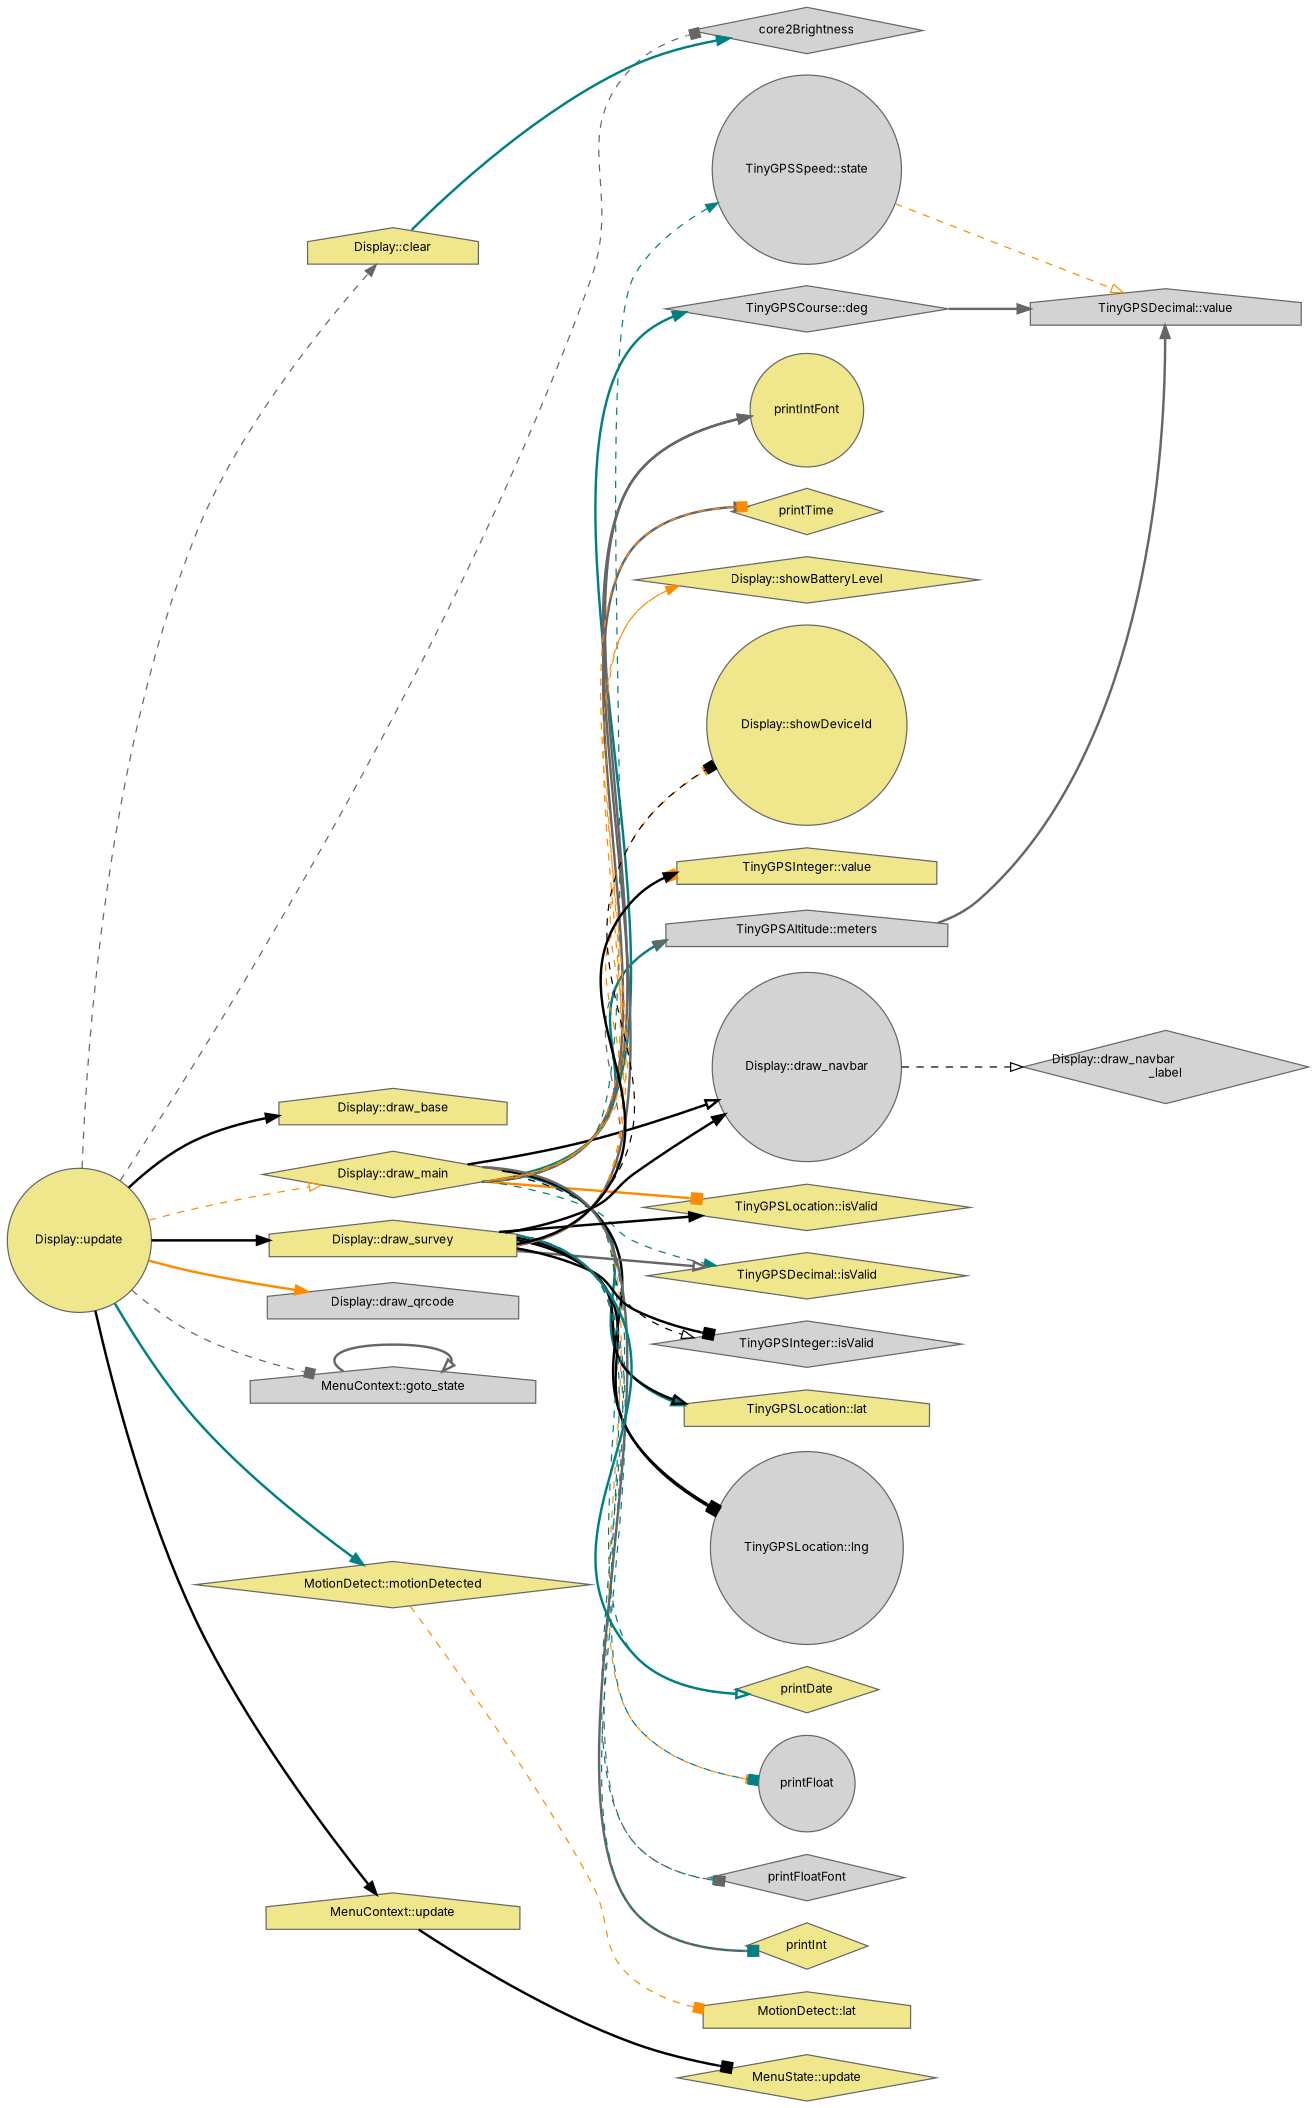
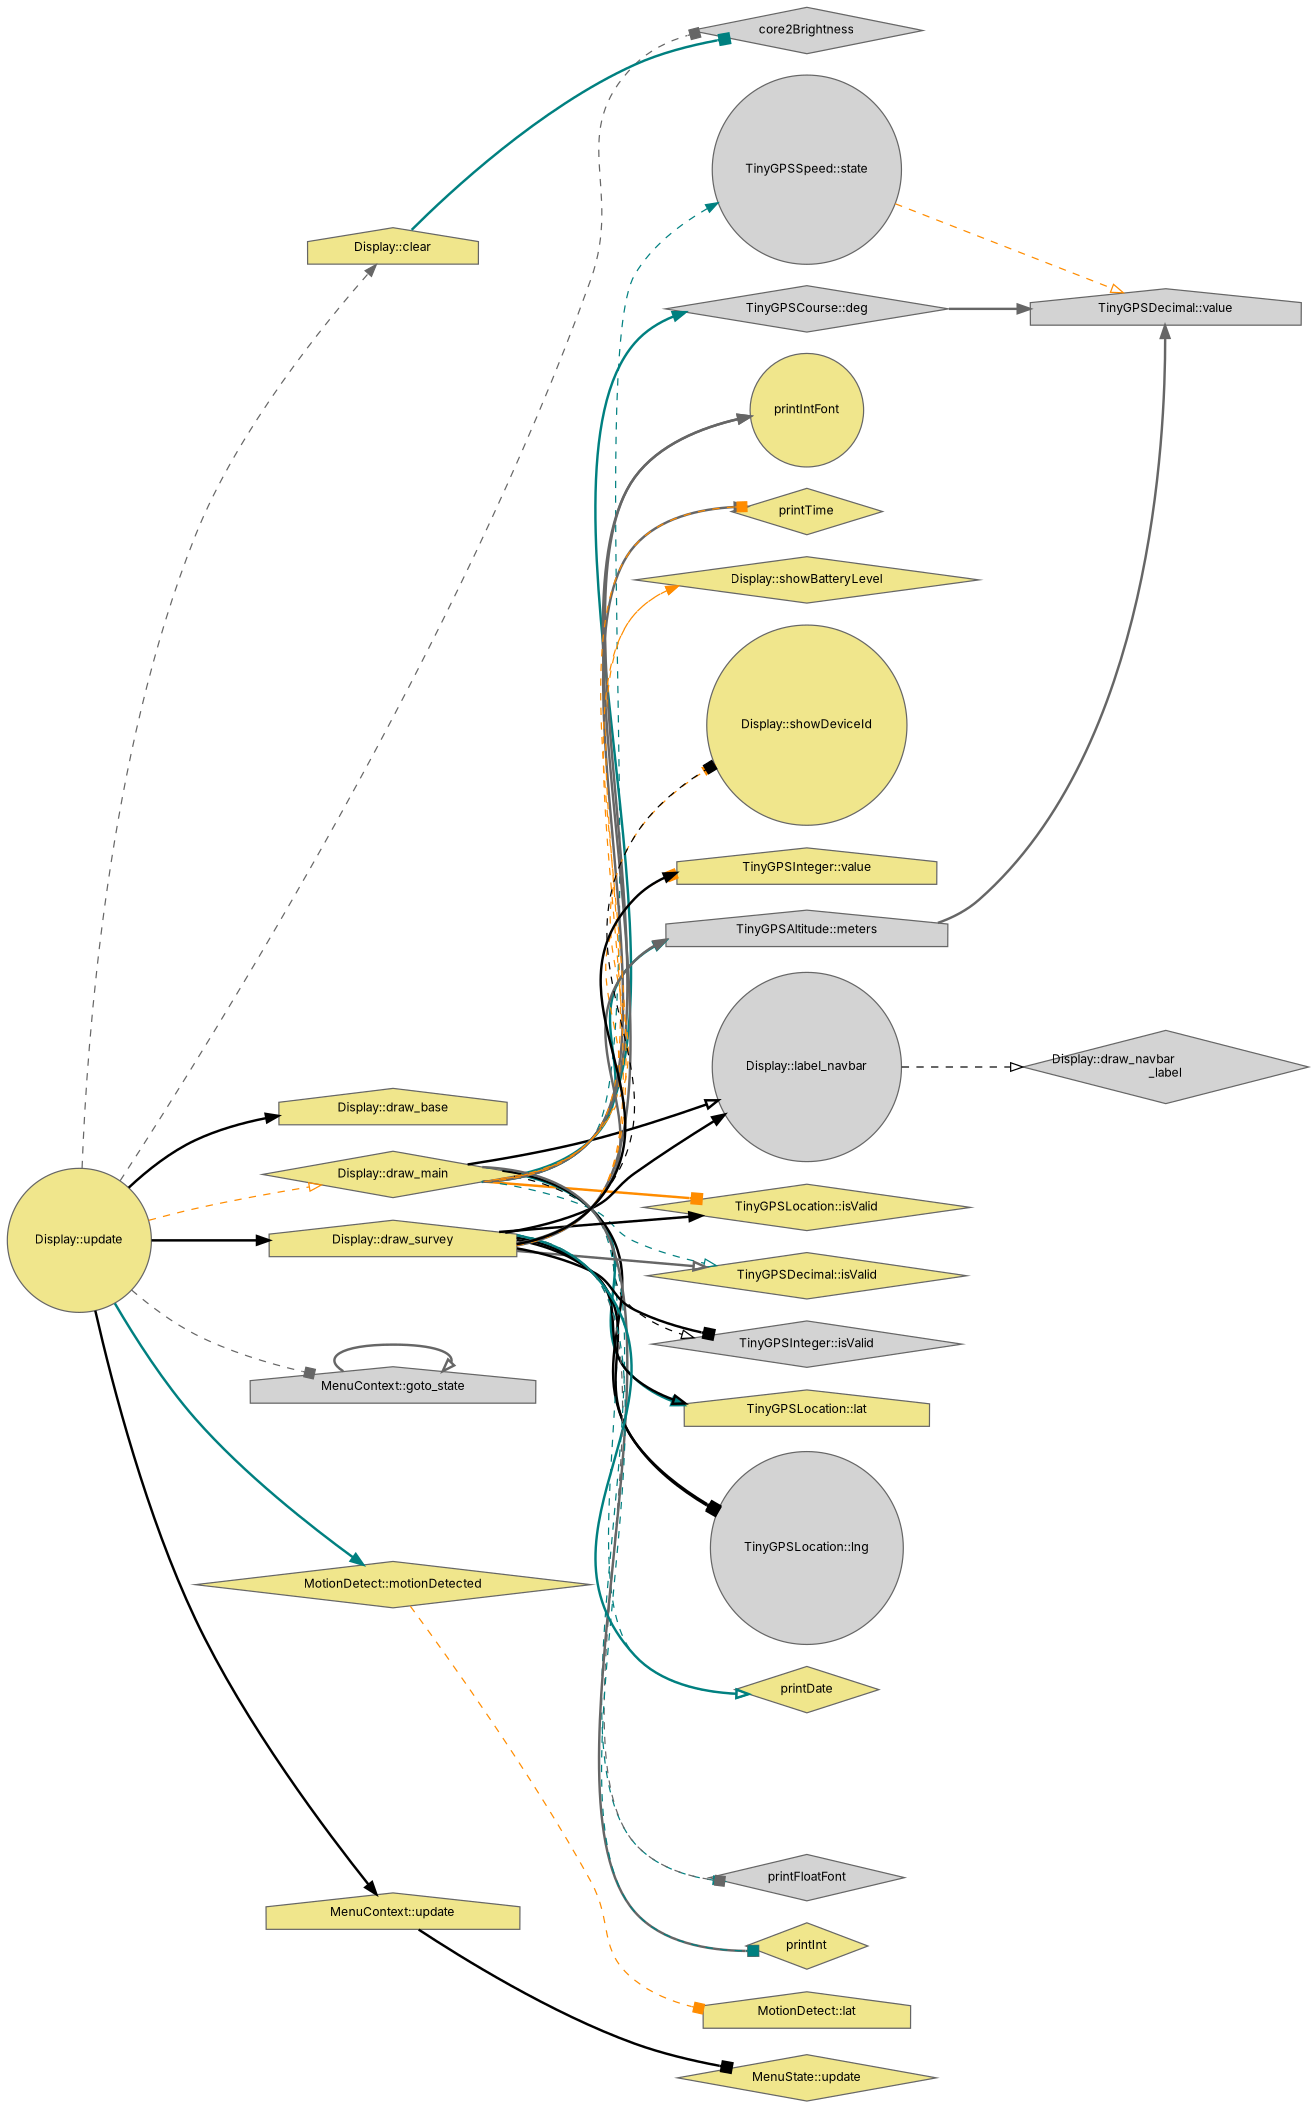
(551, 113) -> (551, 113)
(807, 1067) -> (807, 1067)
(618, 1113) -> (618, 1113)
(621, 1233) -> (621, 1233)
(393, 1303) -> none
(807, 1784) -> none
